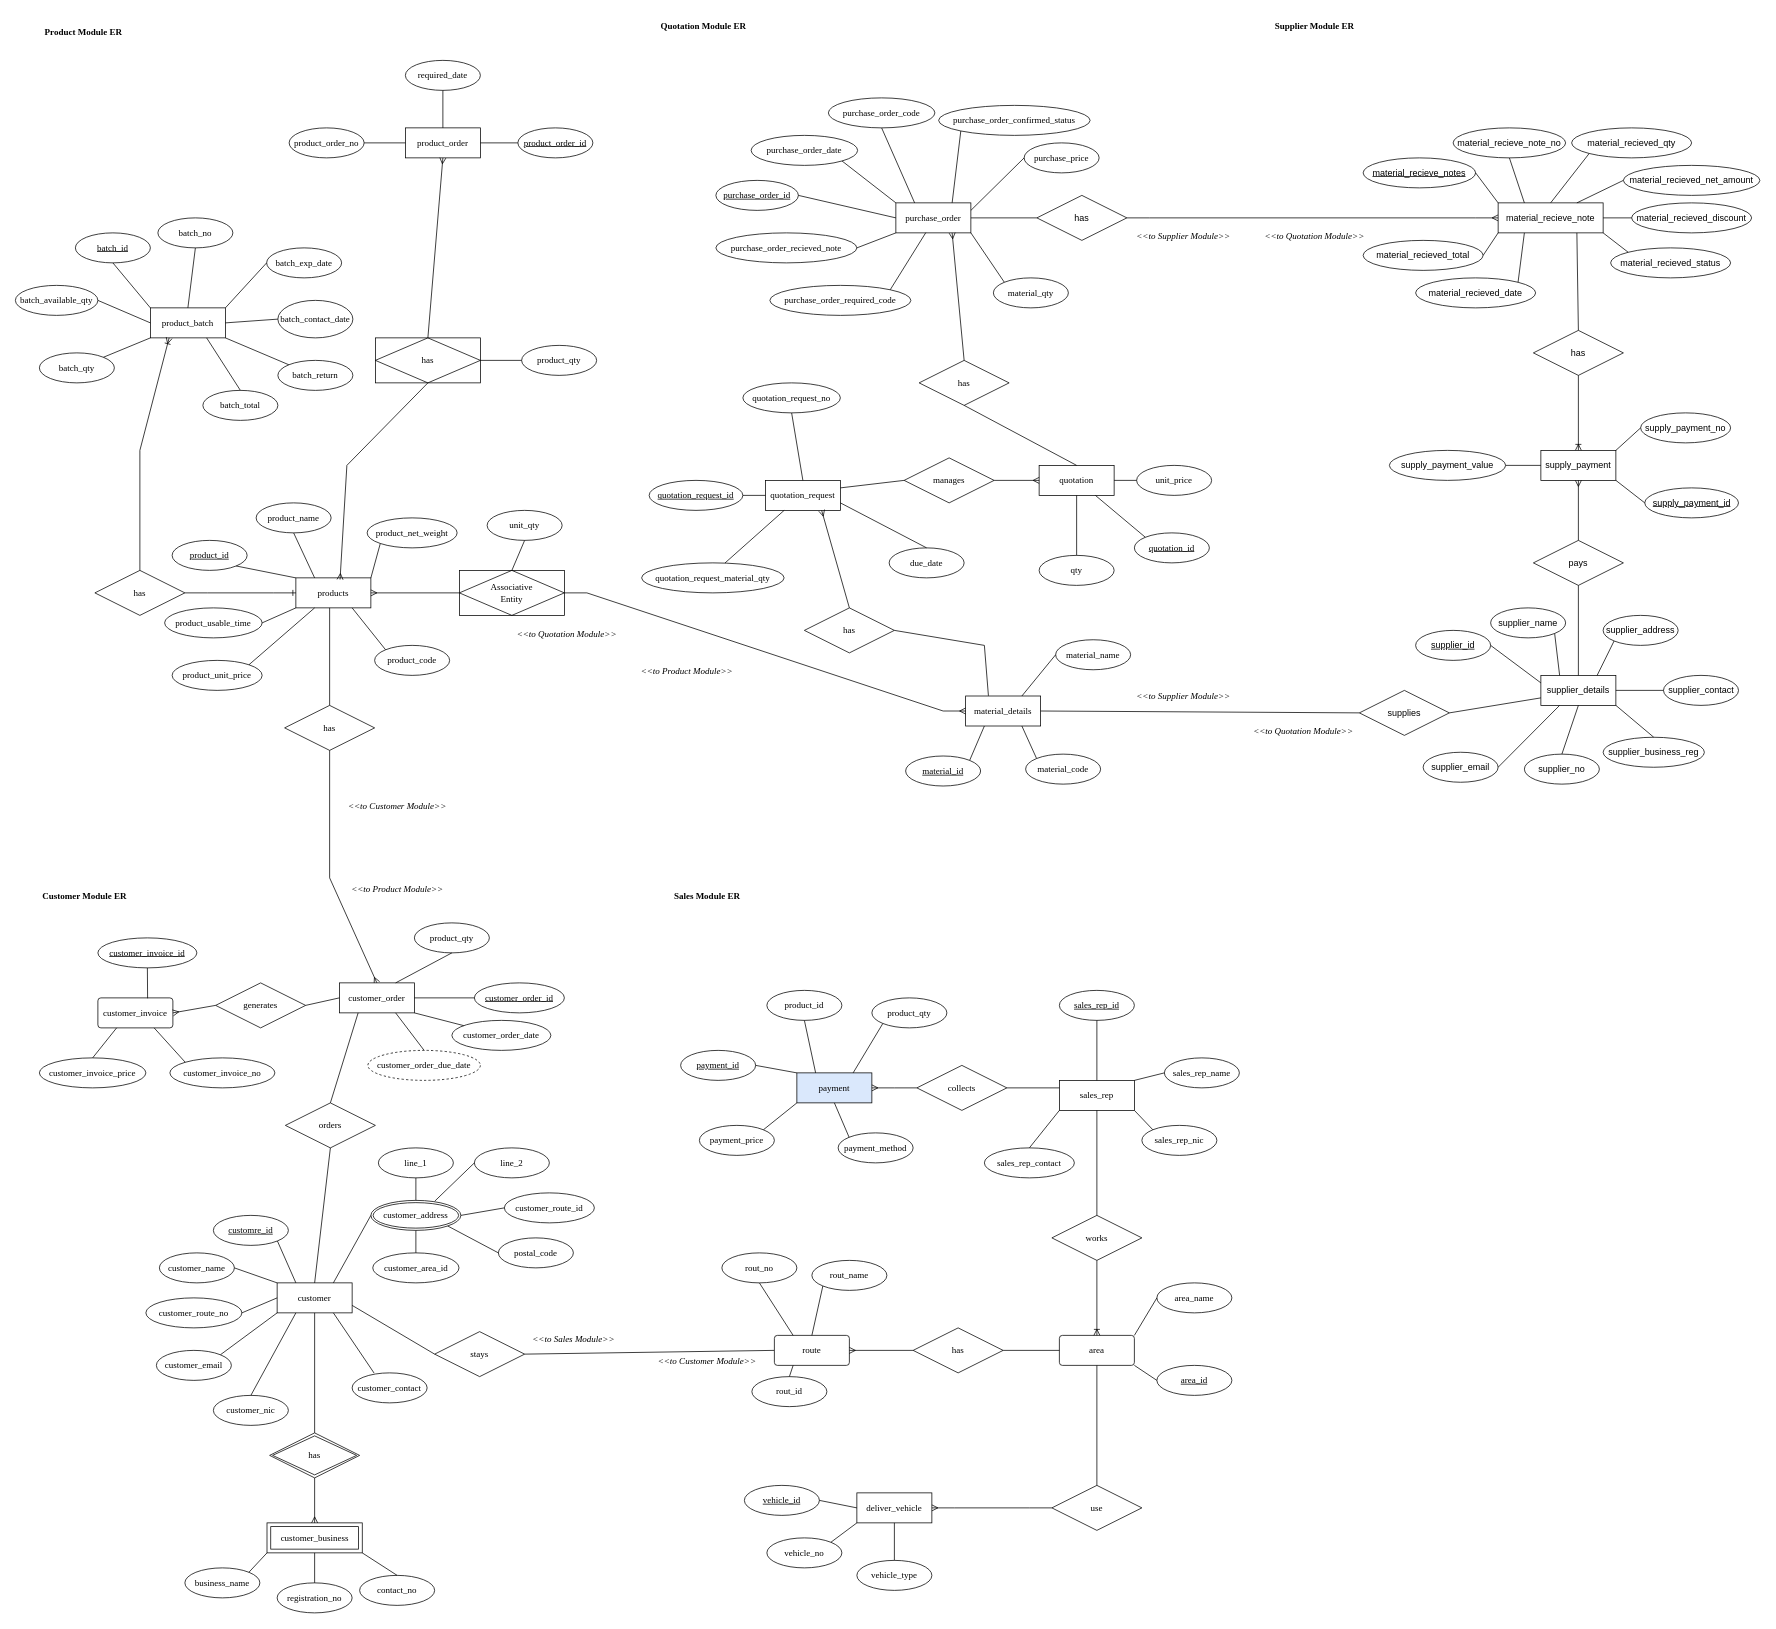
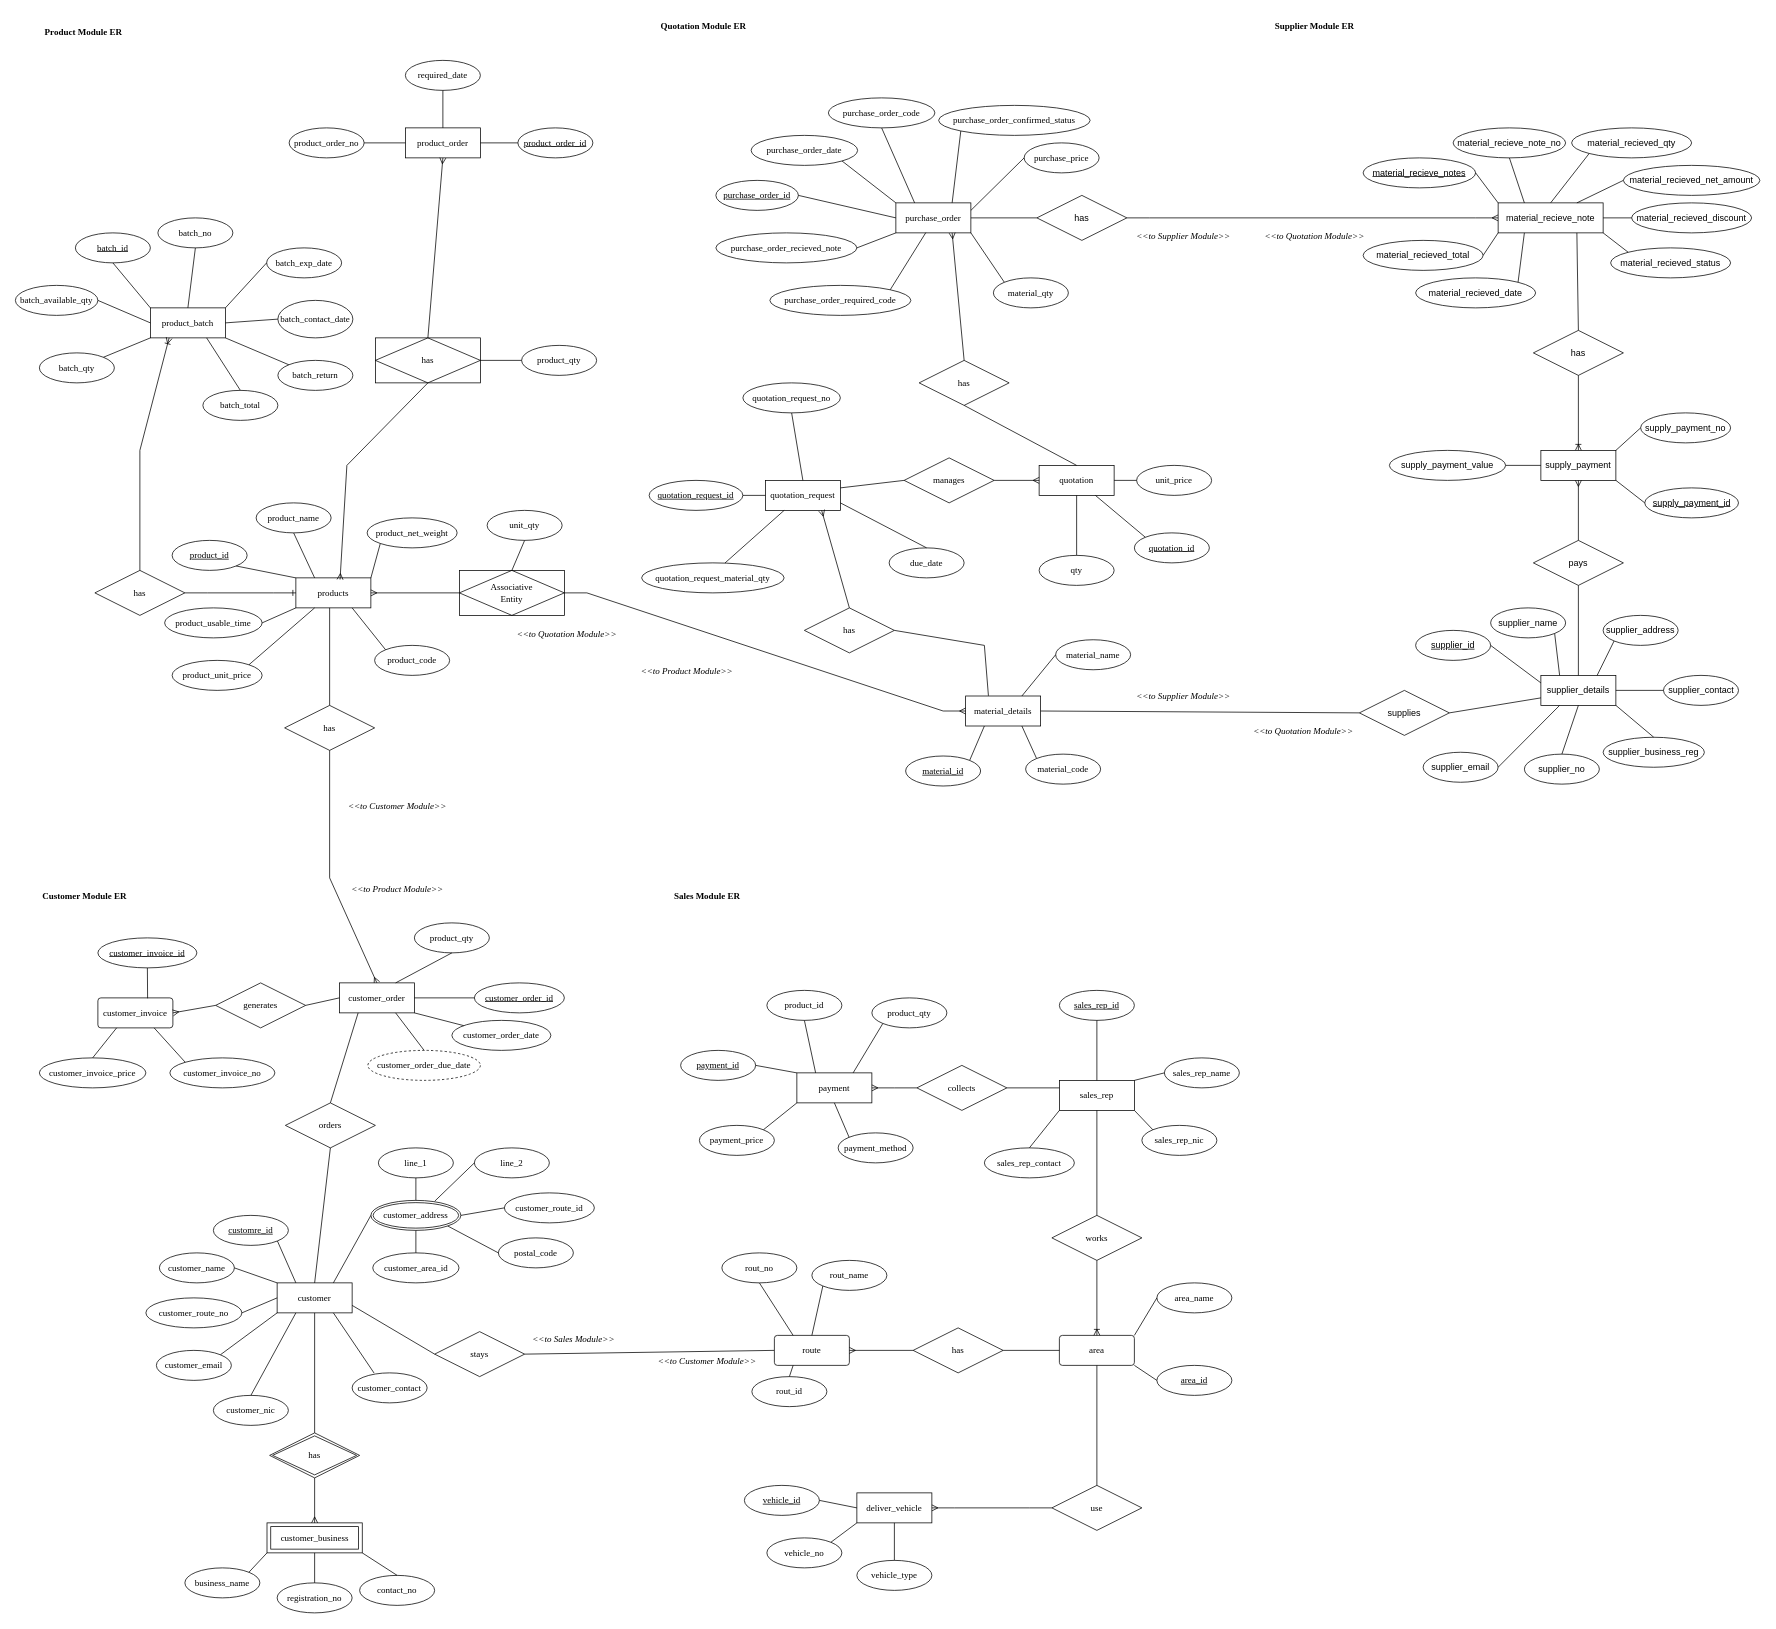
(834, 1088) -> (834, 1088)
